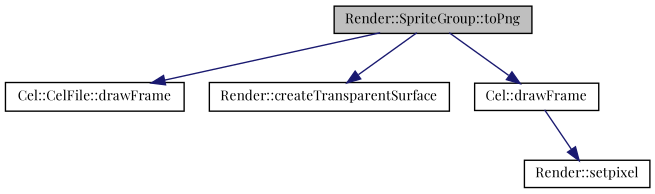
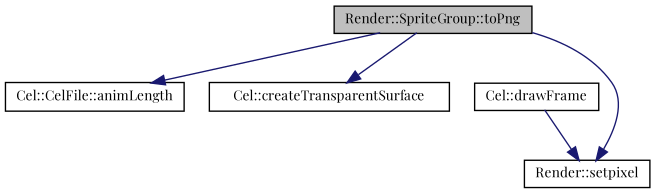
(479, 54) -> (604, 73)
(95, 97) -> (95, 97)
(329, 97) -> (329, 97)
